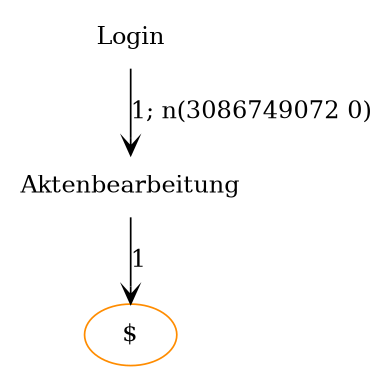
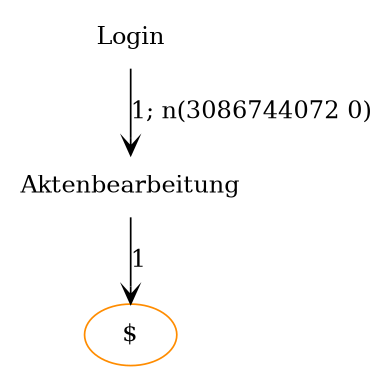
(252, 112) -> (252, 112)
